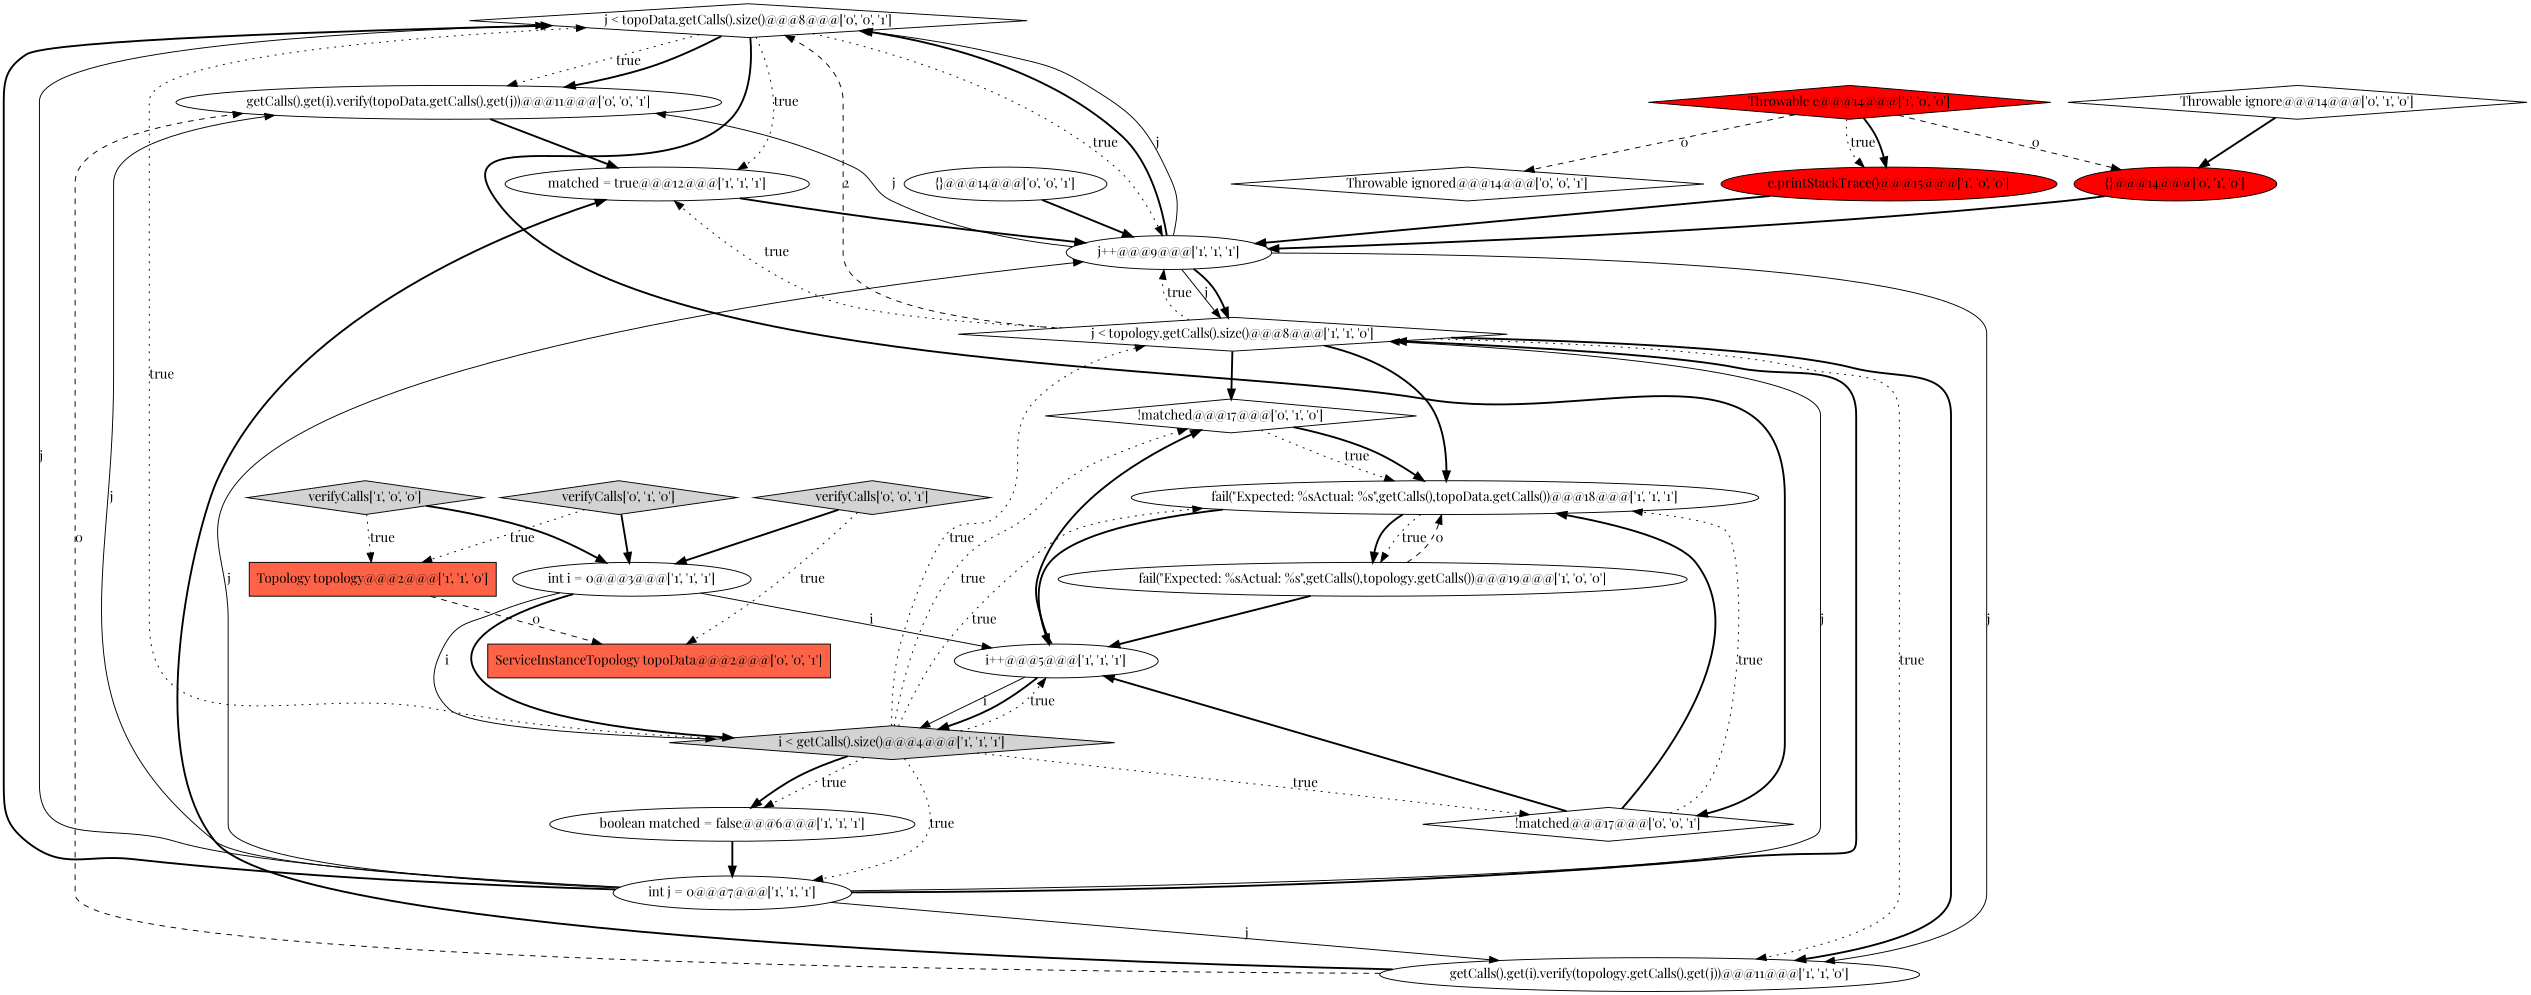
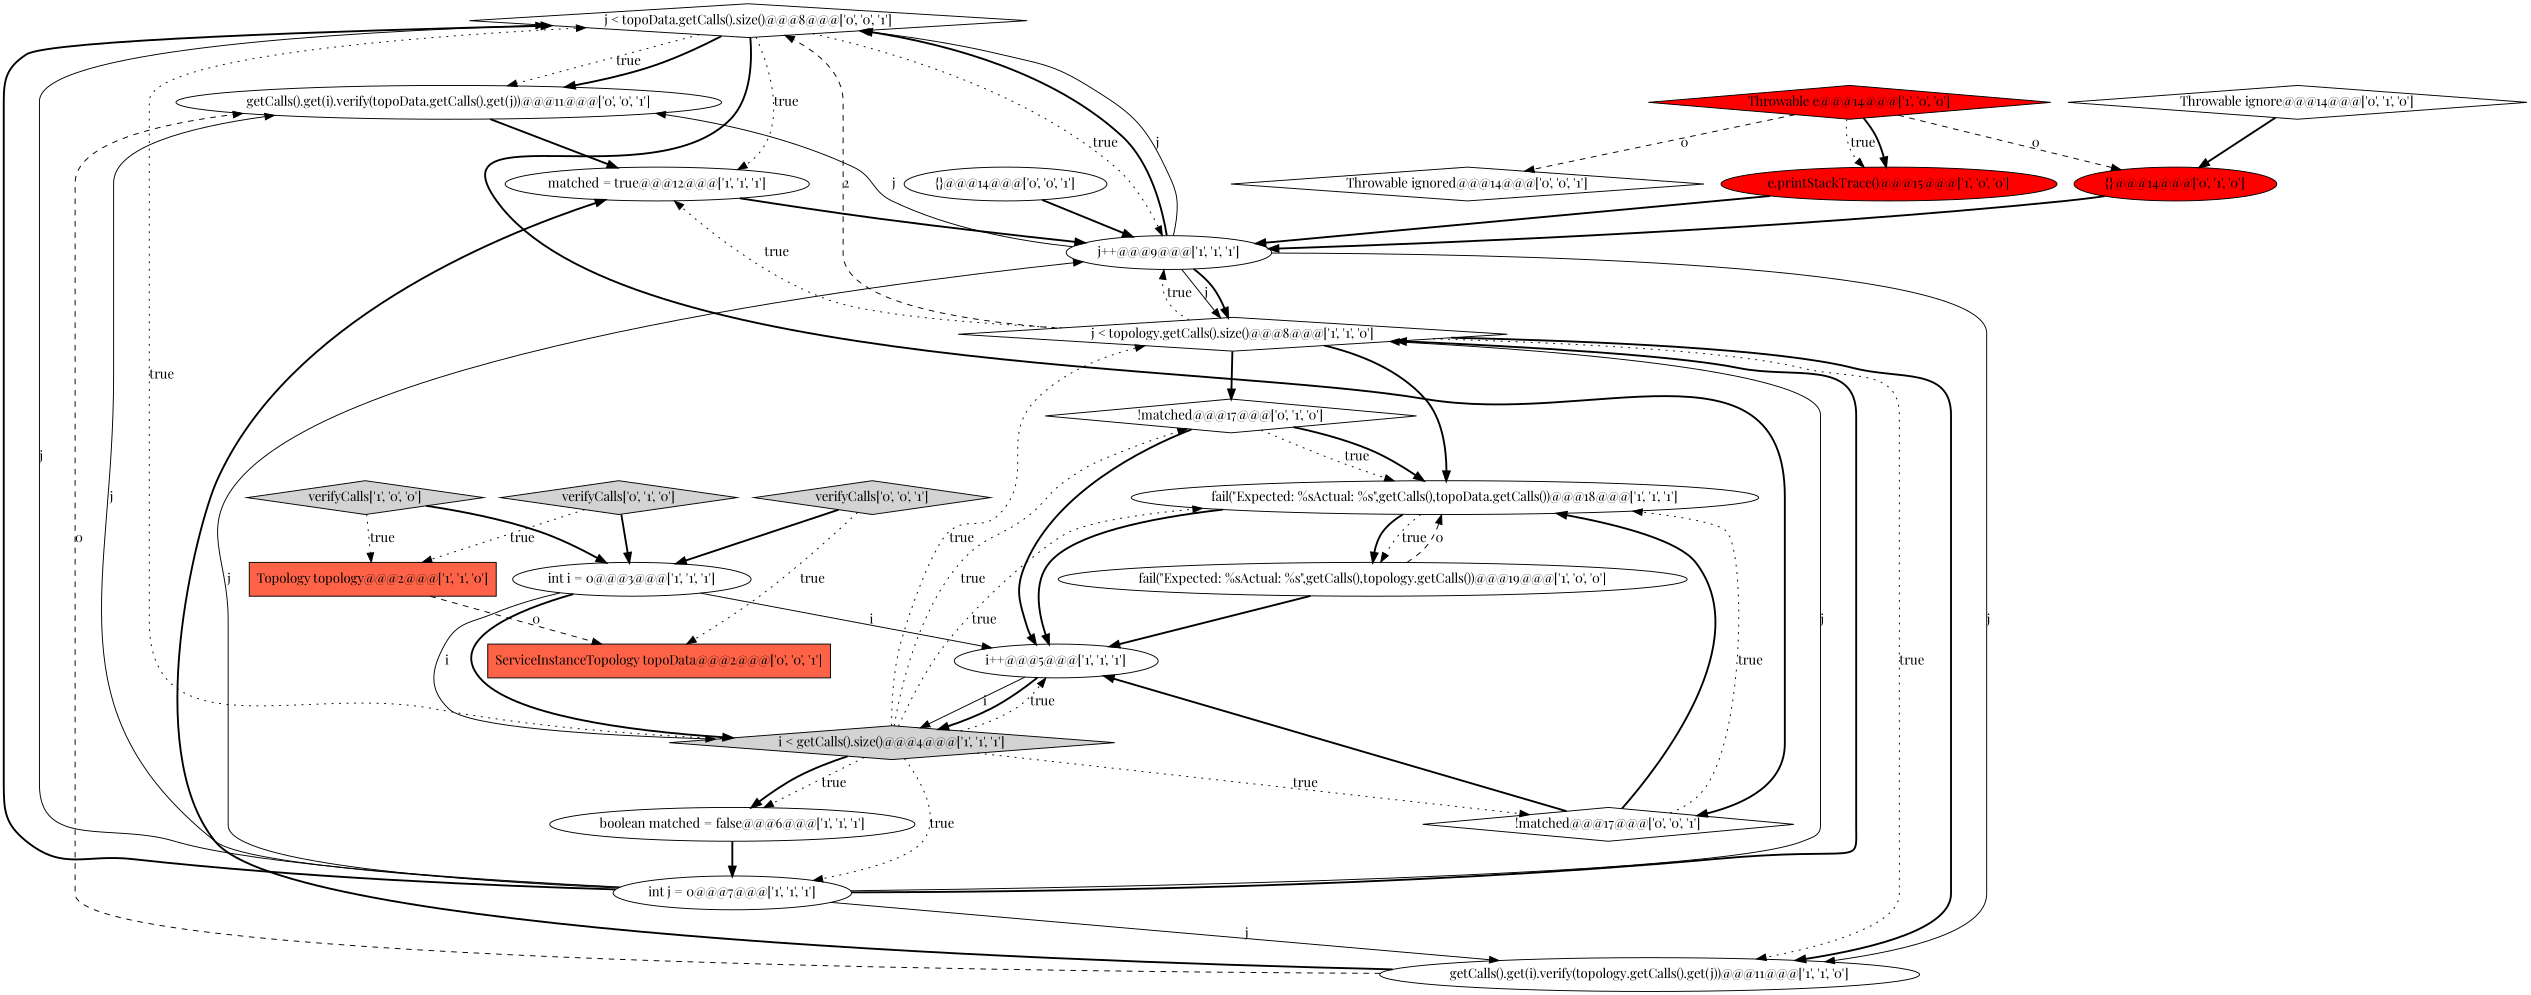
(1075, 515) -> (1067, 506)
